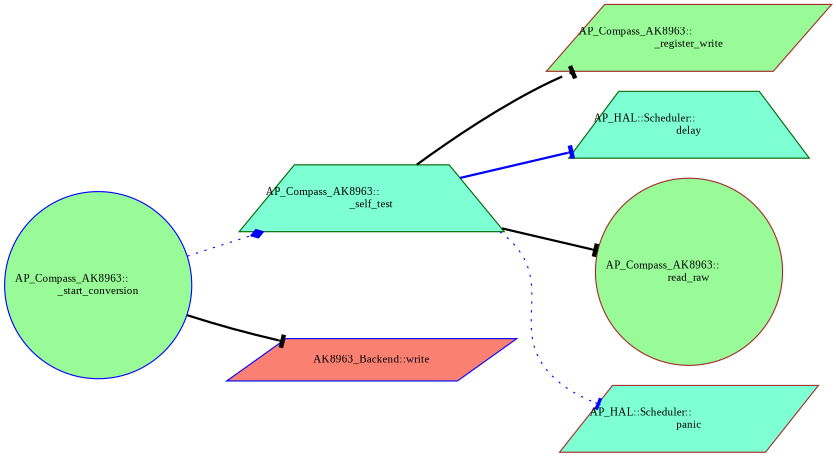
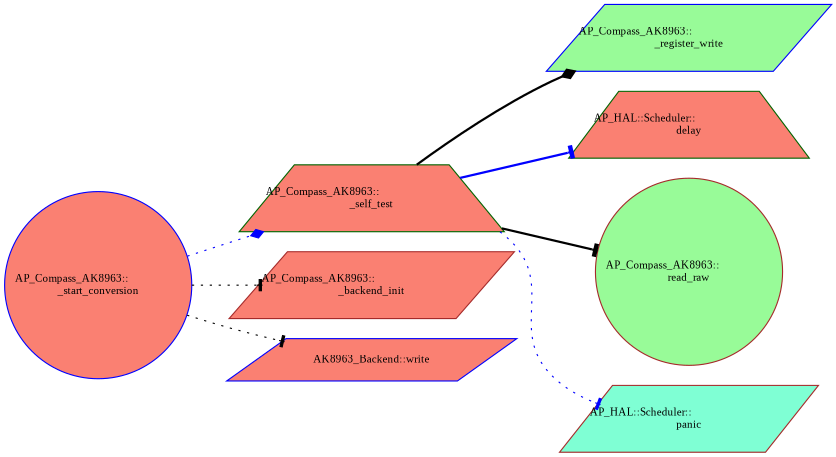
(689, 38) -> (689, 38)
(487, 117) -> (487, 117)
(689, 125) -> (689, 125)
(372, 198) -> (372, 198)
(98, 285) -> (98, 285)
none -> (372, 285)
(233, 329) -> (233, 329)
